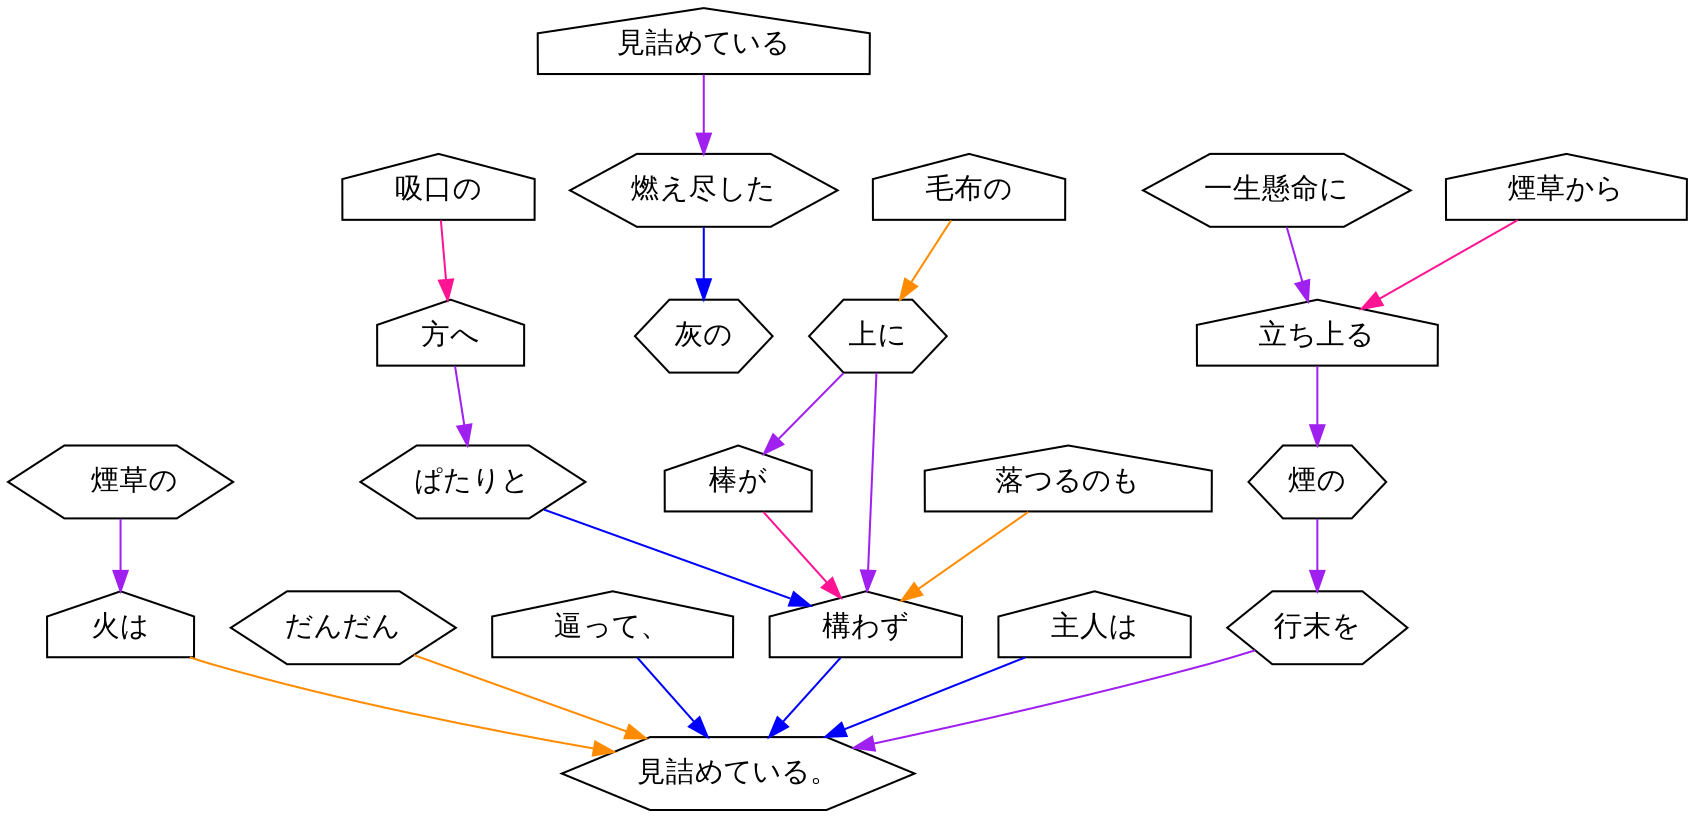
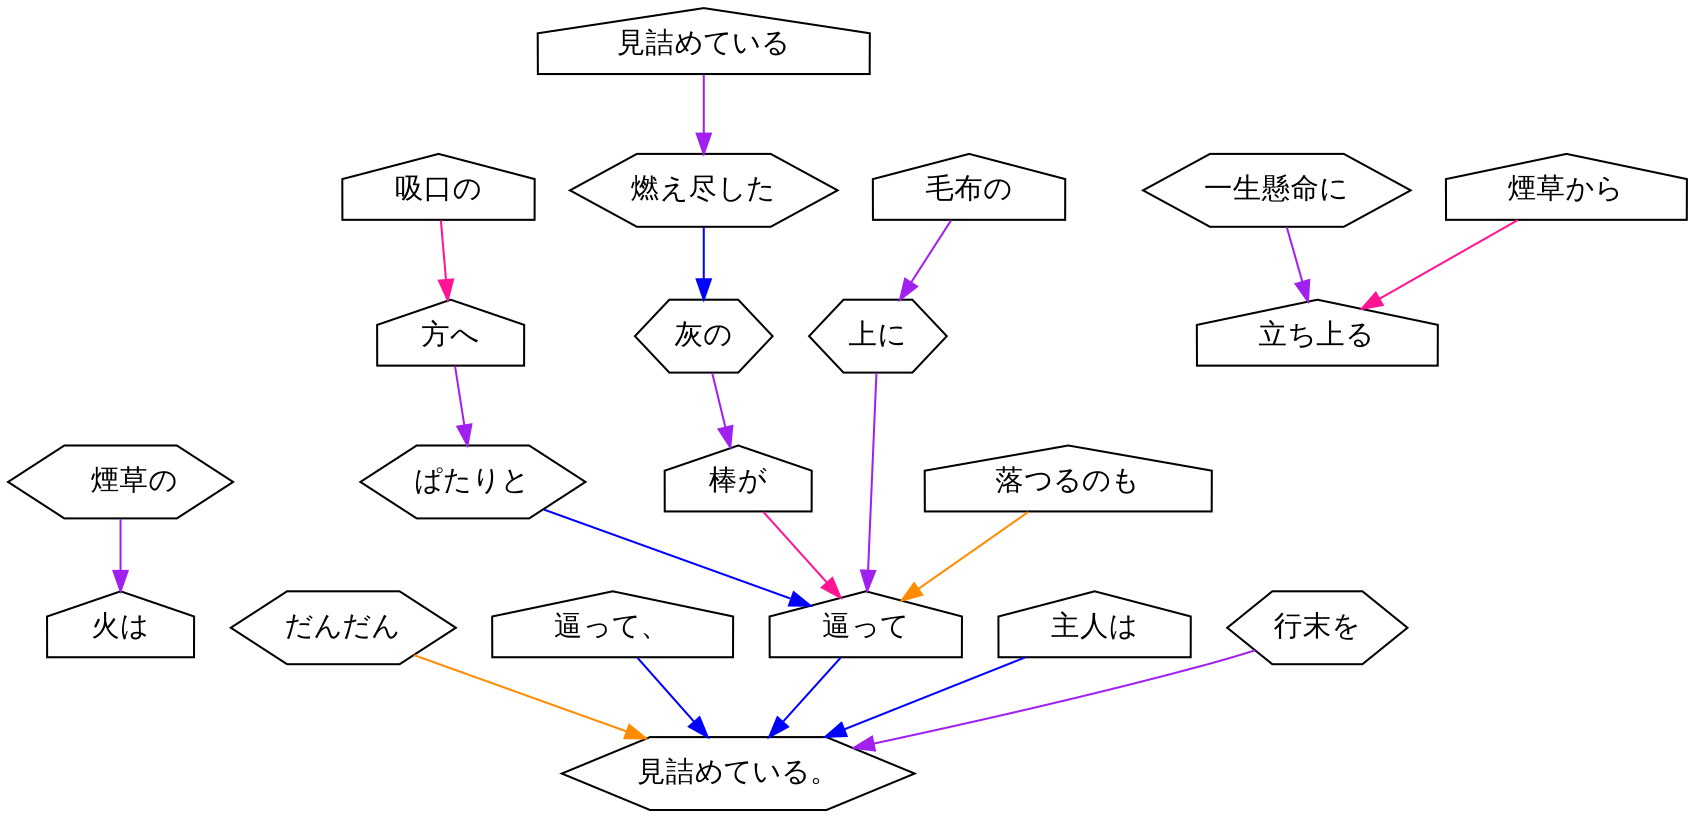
(931, 251) -> (931, 251)
(811, 406) -> (719, 400)
(1317, 482) -> none
(866, 628) -> (866, 628)
(390, 709) -> none
